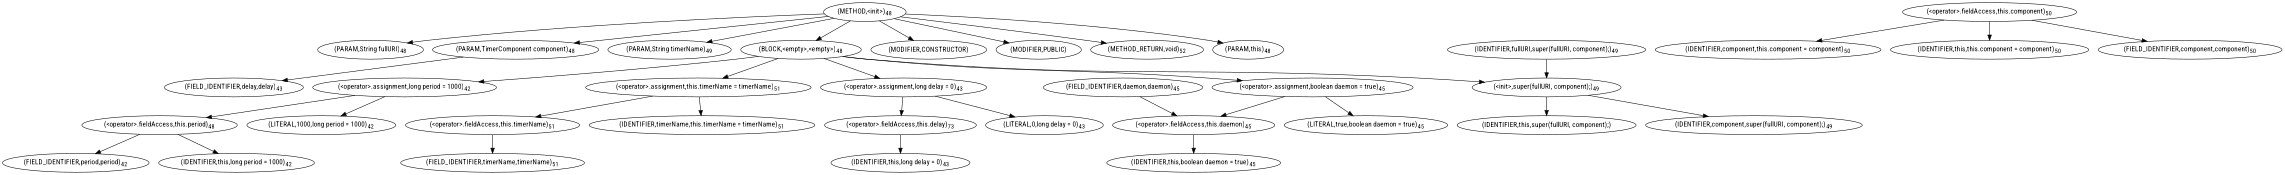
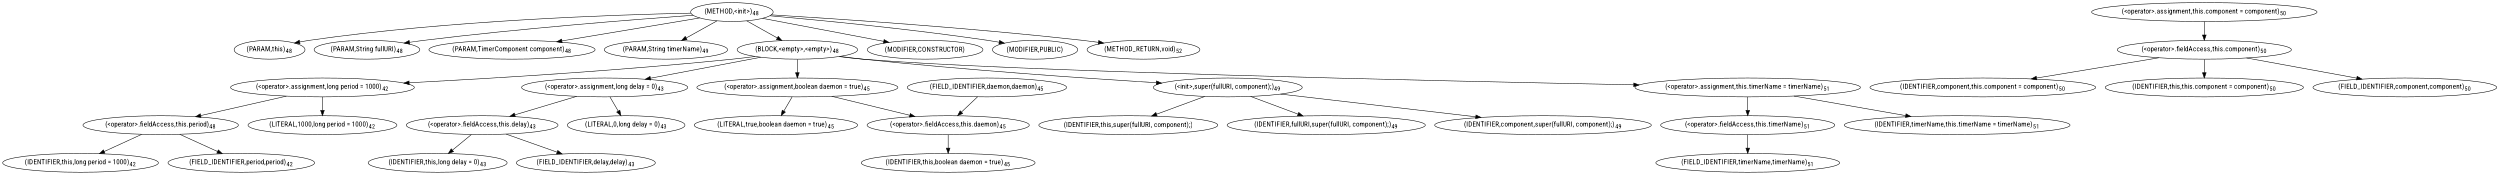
none -> (2204, 12)
(1547, 66) -> (1274, 105)
(375, 69) -> (532, 143)
(951, 124) -> (533, 124)
